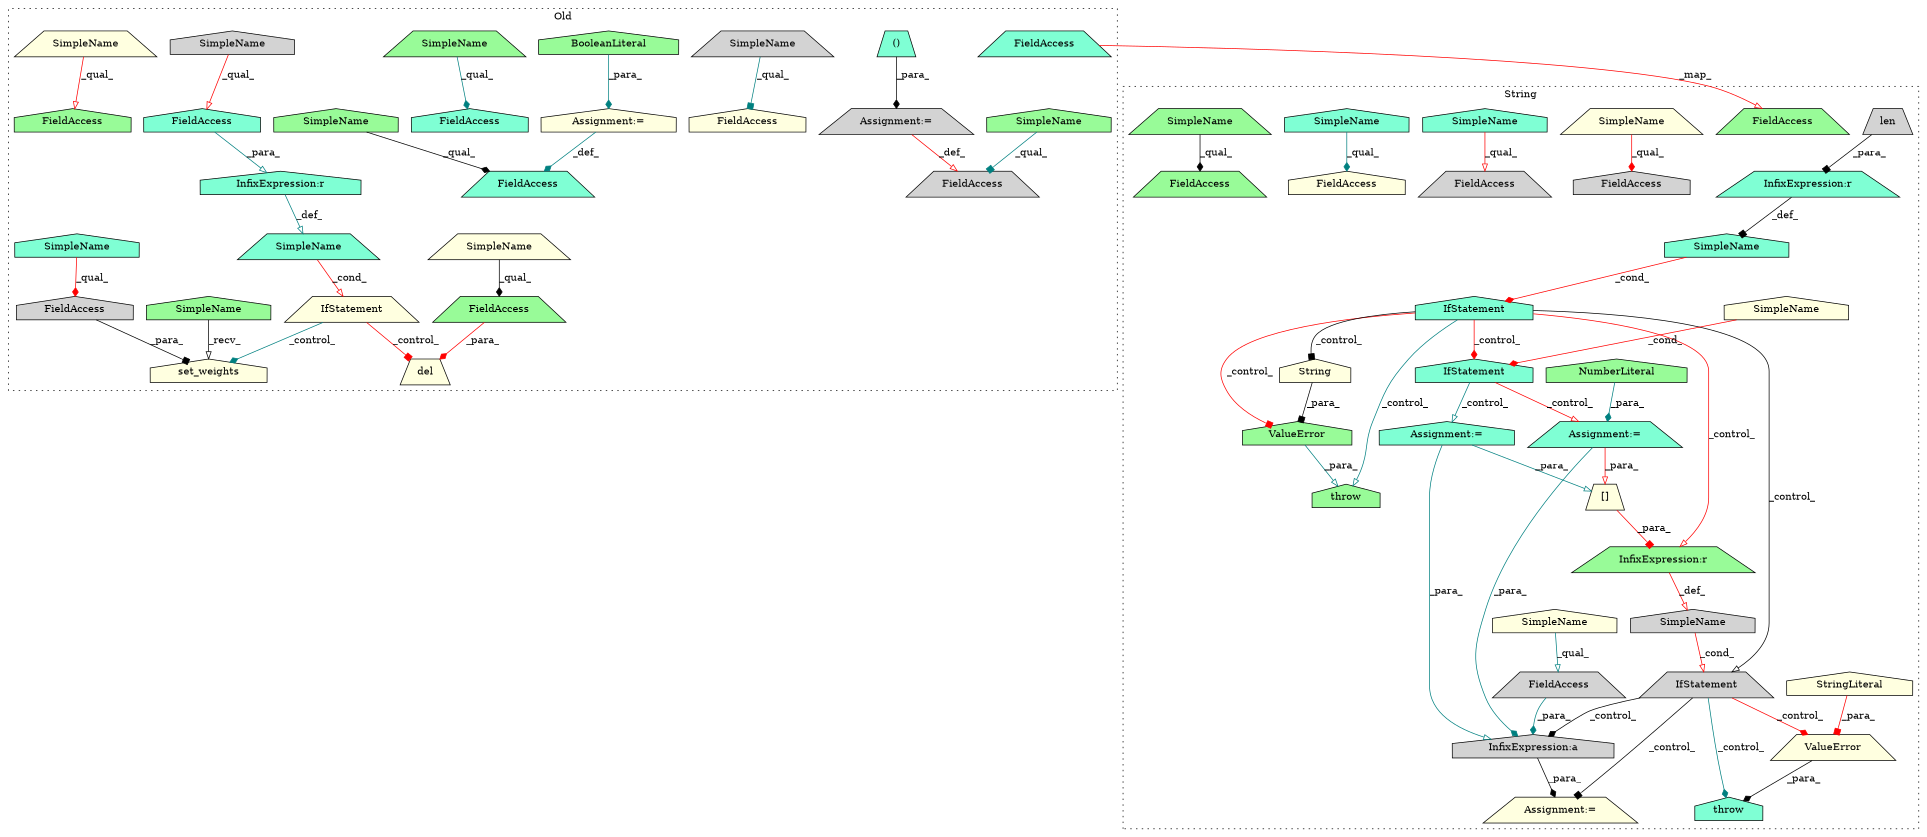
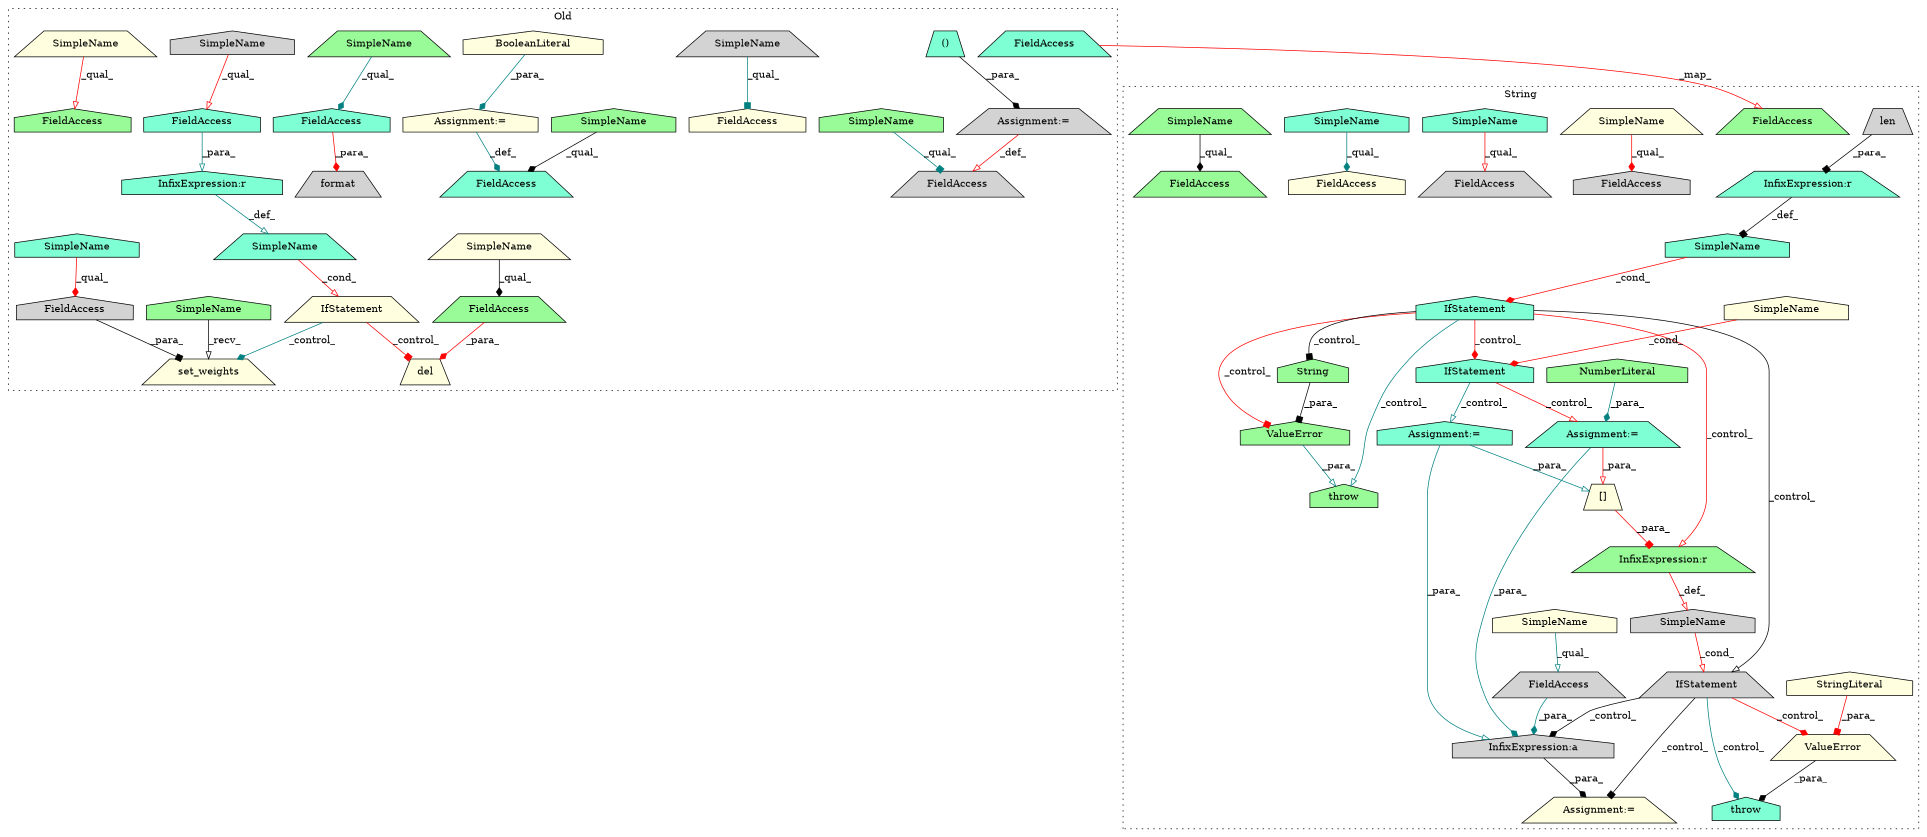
(609, 44) -> (533, 44)
none -> (338, 184)
(209, 372) -> (209, 372)
(1315, 372) -> (1313, 372)
